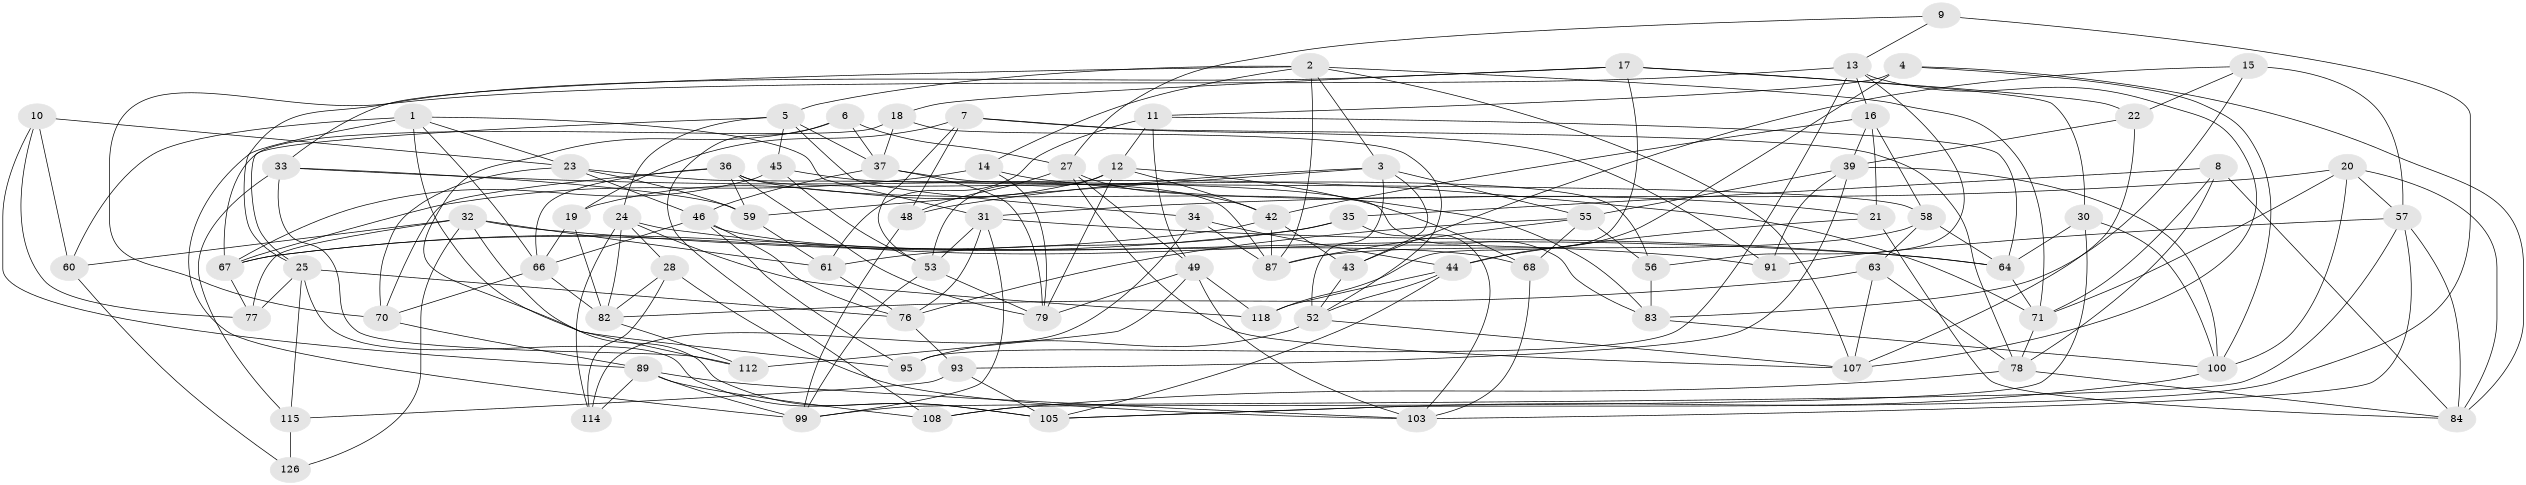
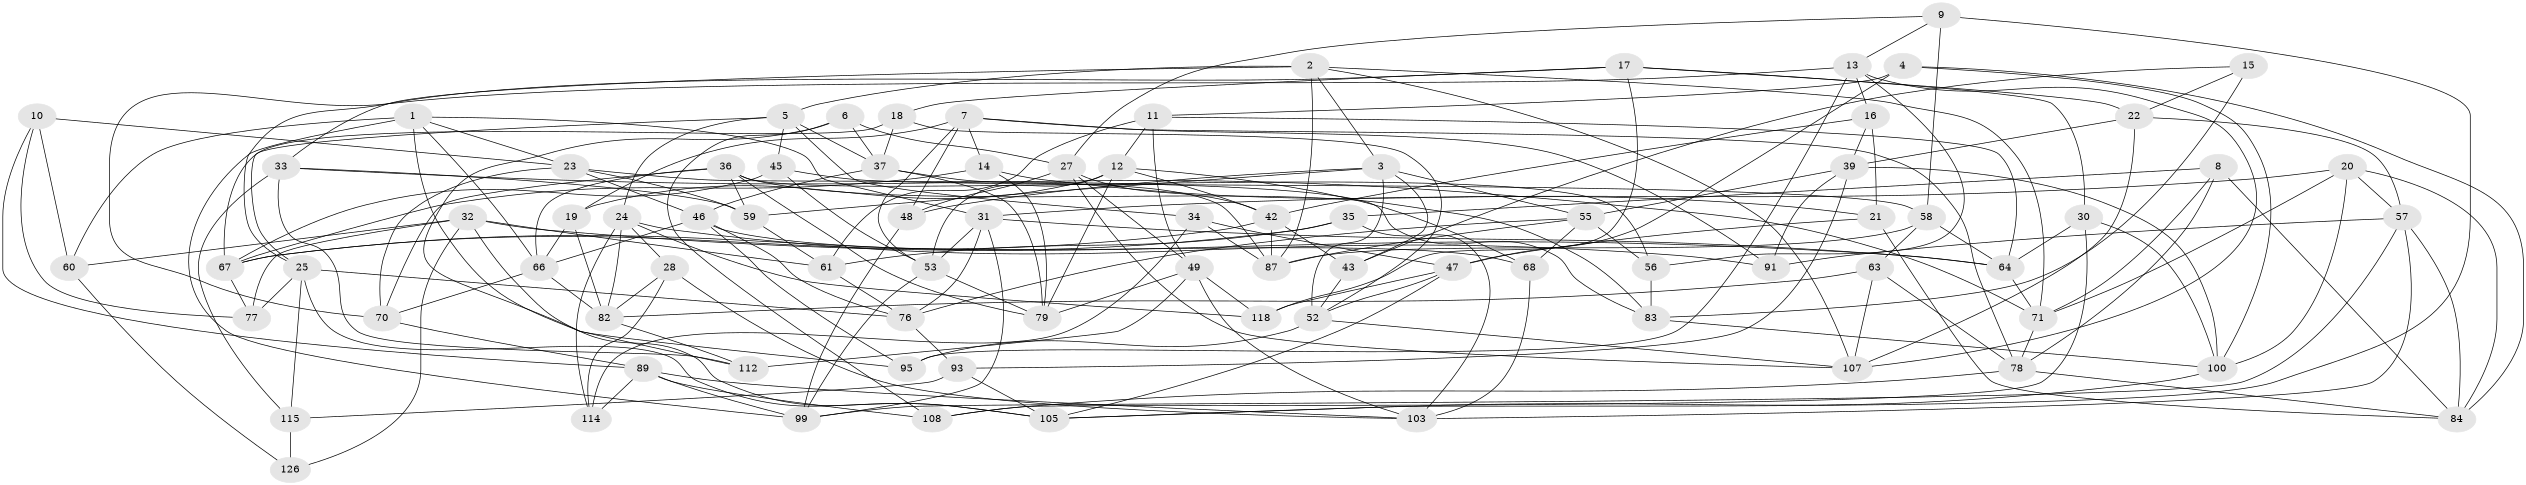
(1148, 98) -> (974, 142)
(2370, 103) -> (2294, 131)
(1902, 173) -> (1934, 116)
(1453, 268) -> (1453, 268)
